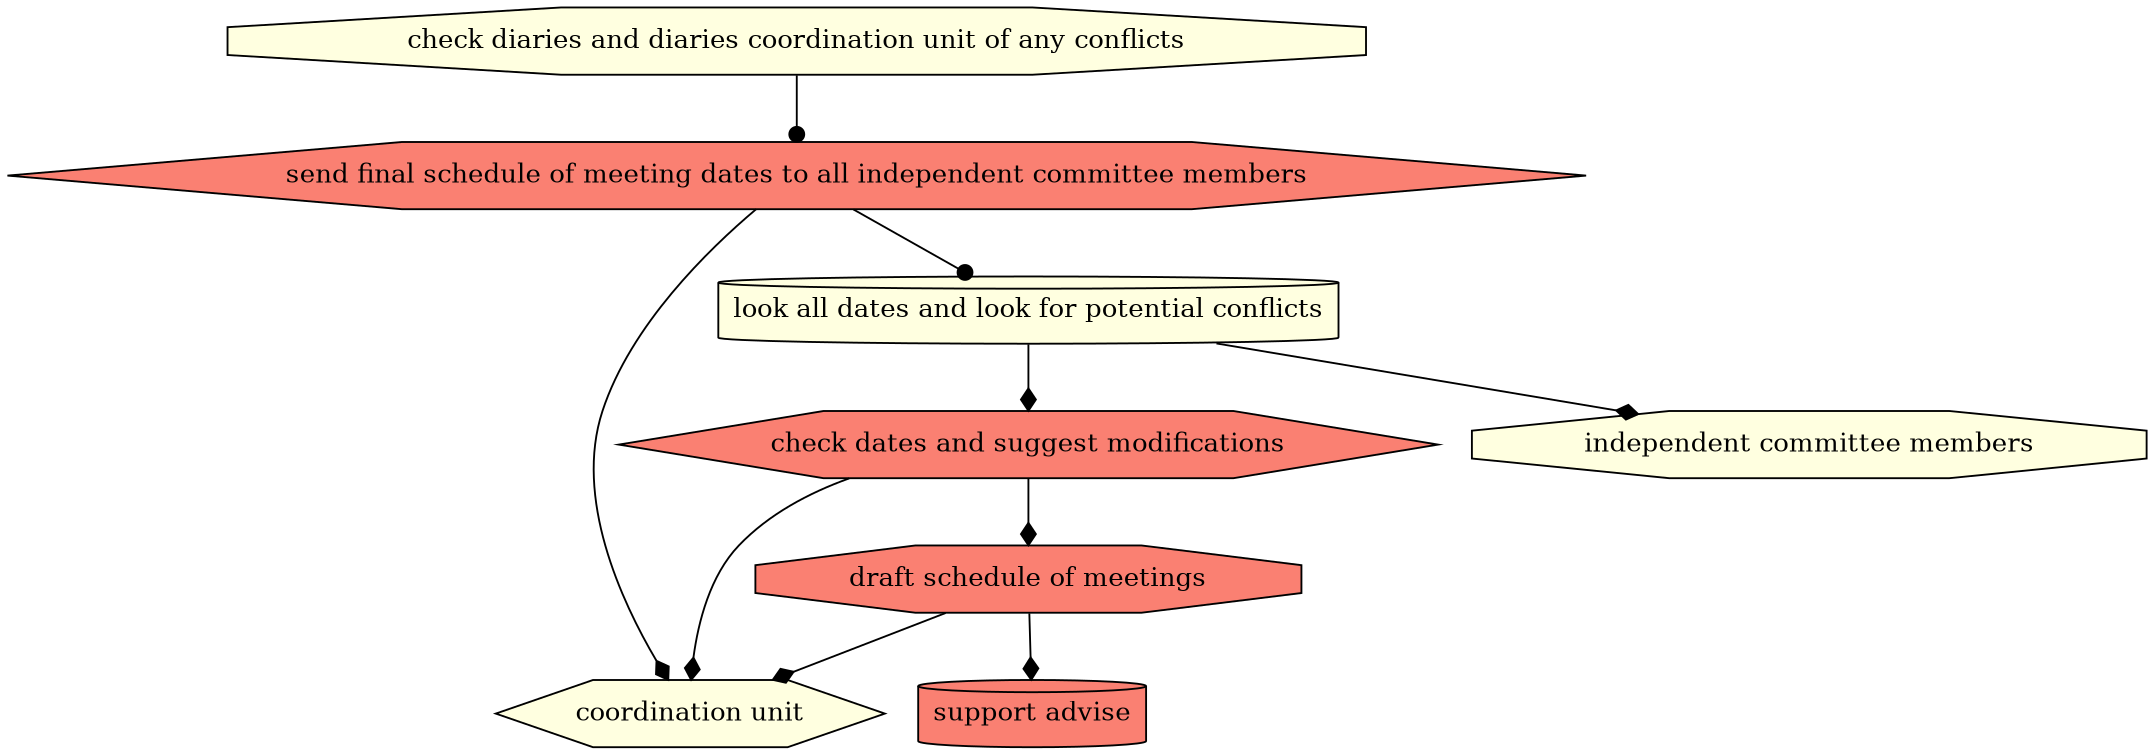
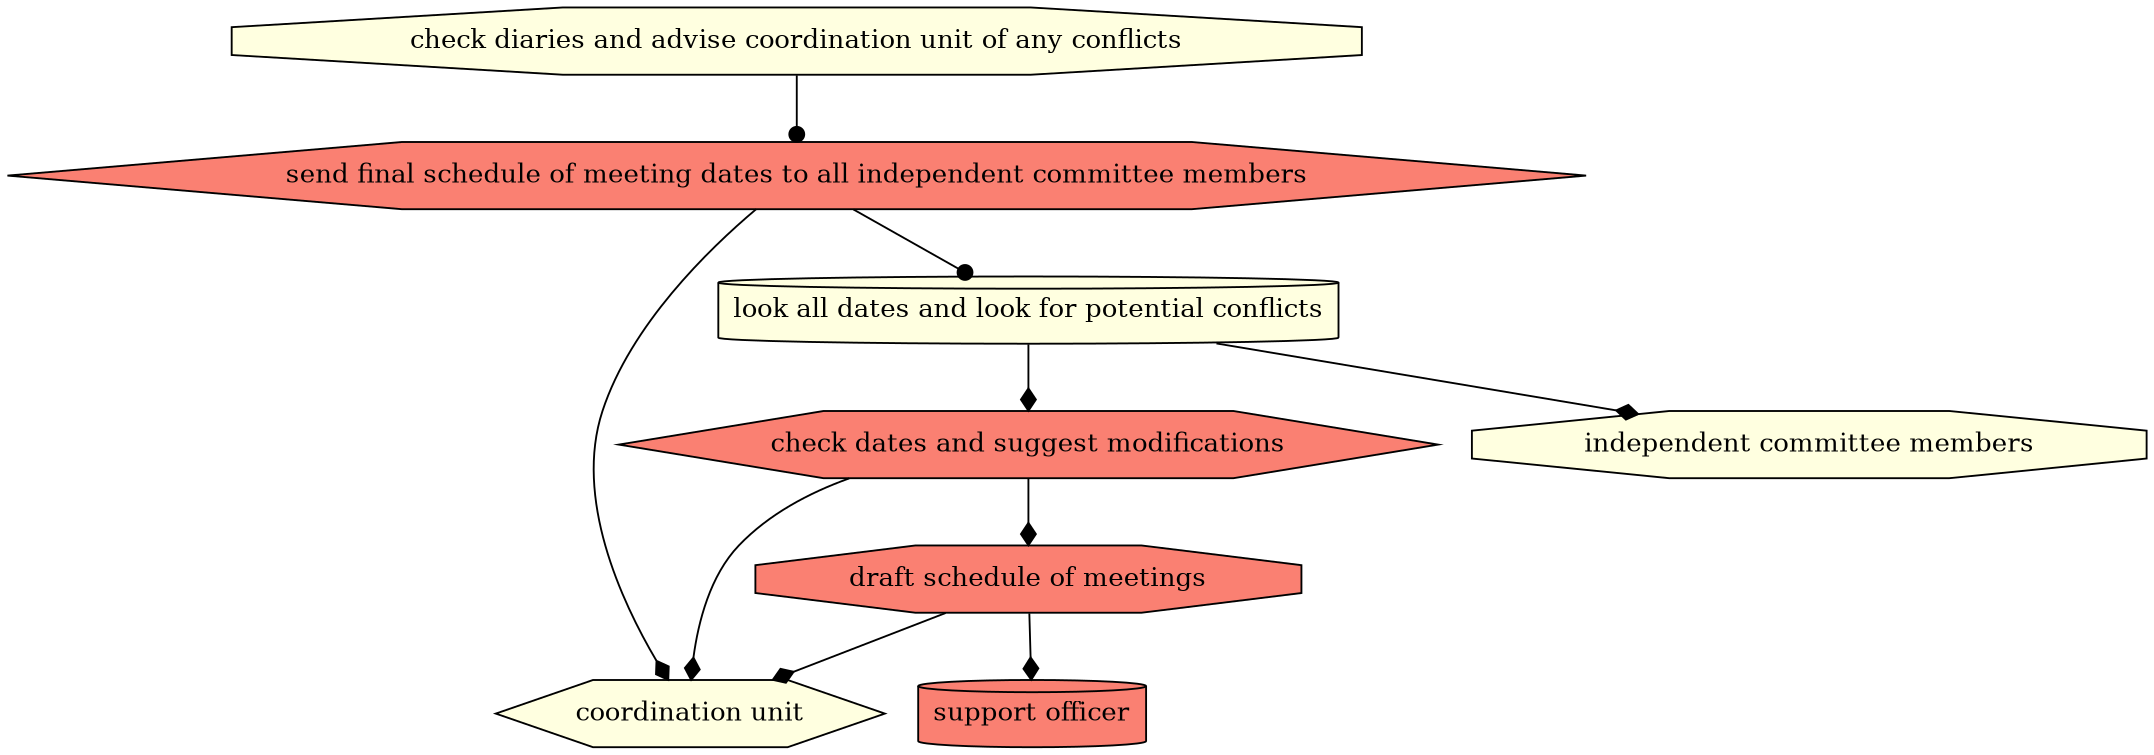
(797, 41) -> (797, 41)
(1032, 714) -> (1032, 714)
